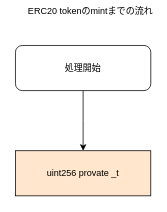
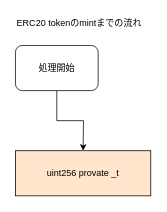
(94, 12) -> (83, 23)
(83, 68) -> (57, 68)
